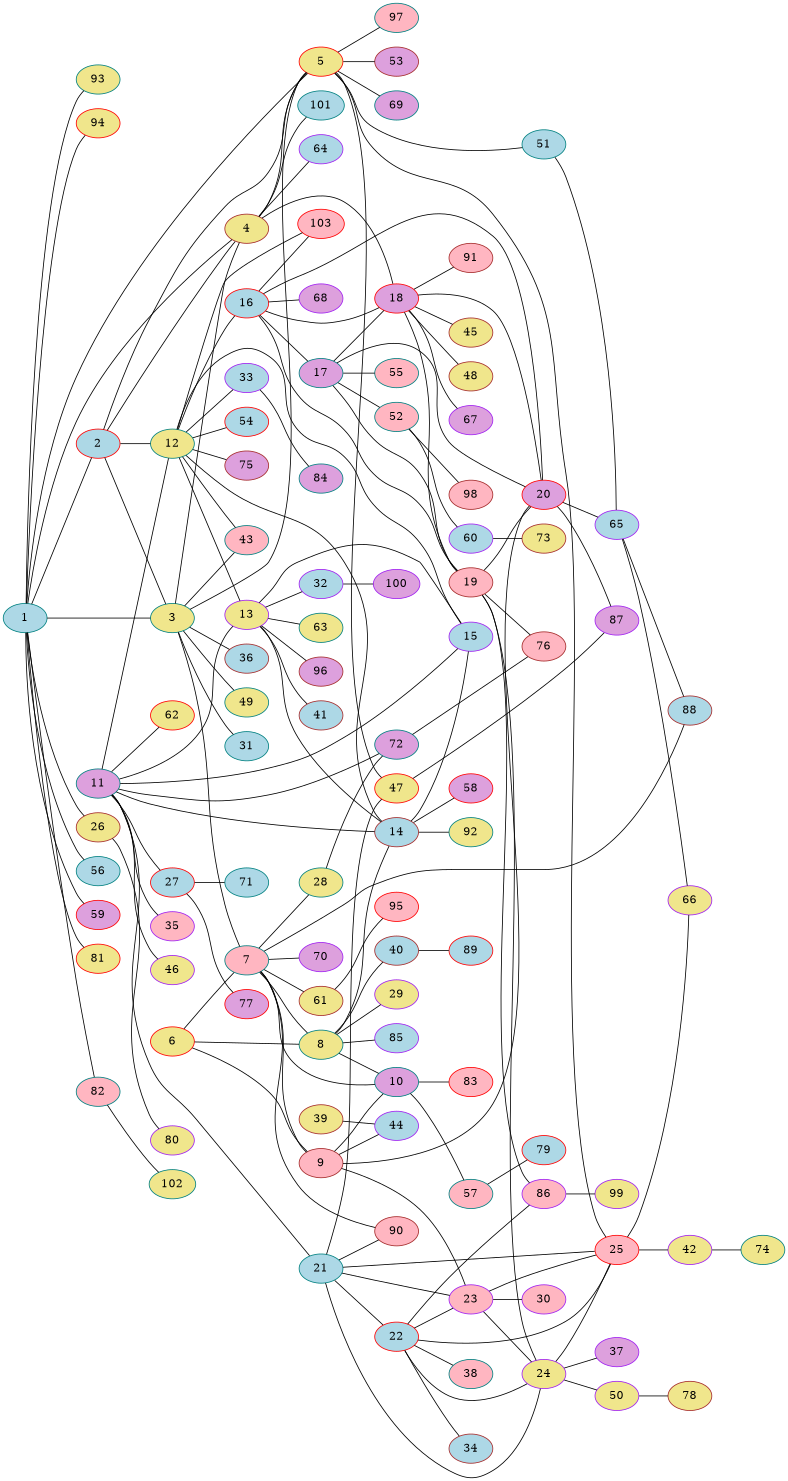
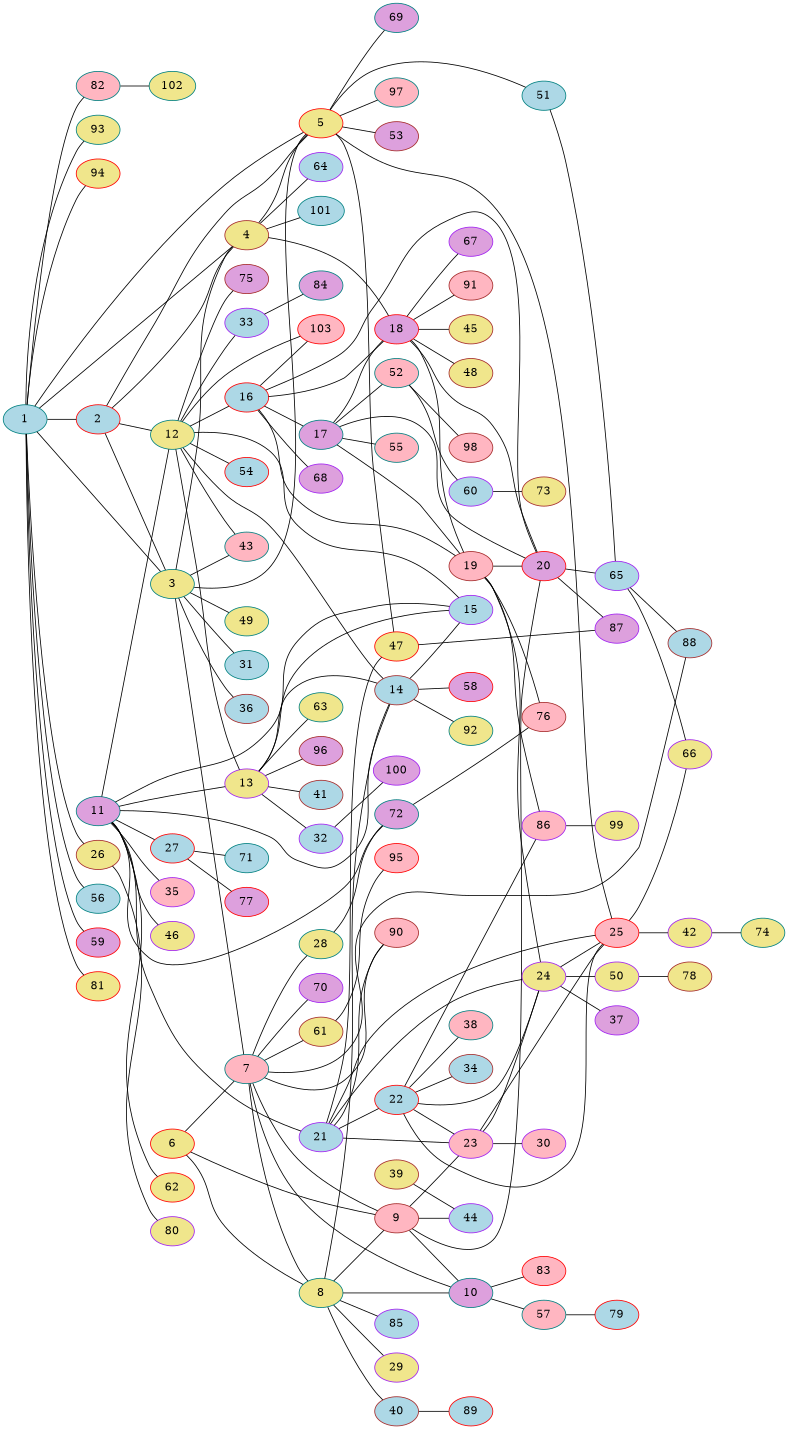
none -> (359, 1256)
(321, 1269) -> (321, 1137)
